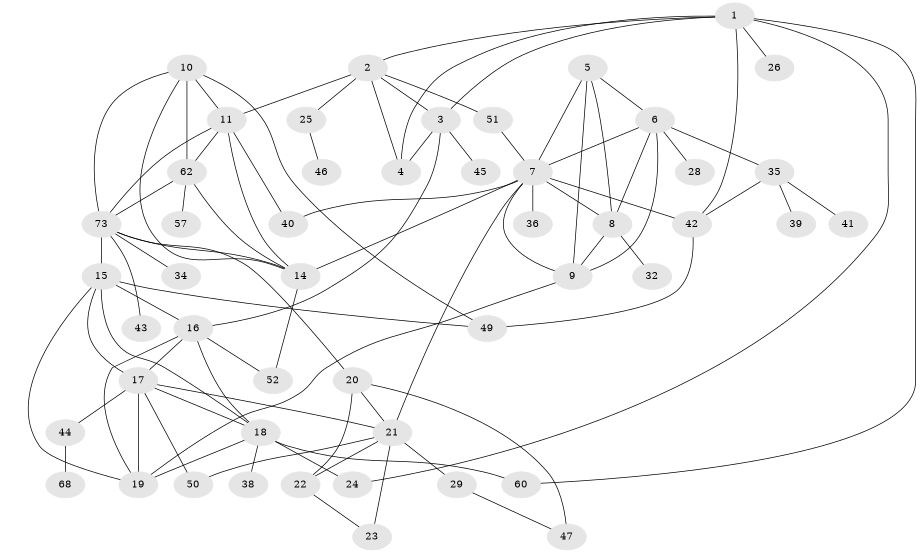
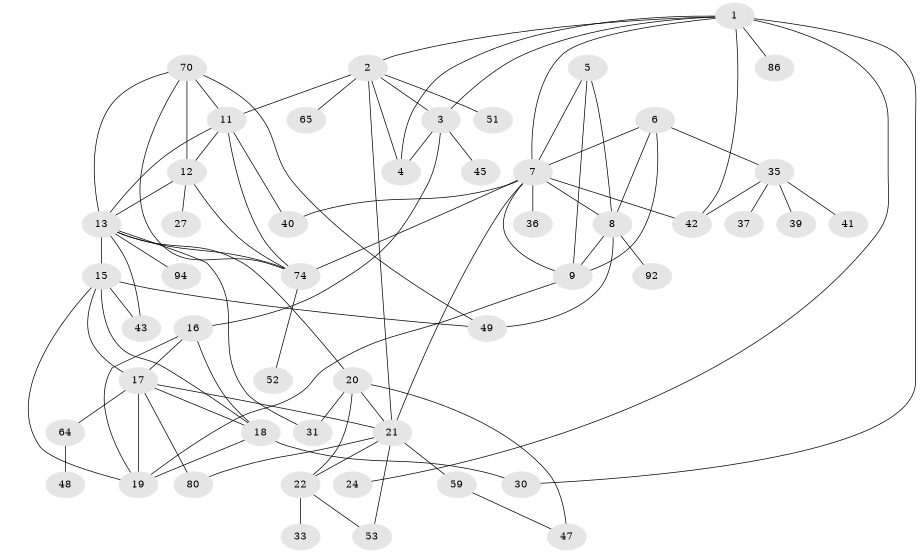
(187, 68) -> (187, 68)
(774, 68) -> (774, 68)
(621, 94) -> none
(306, 120) -> (306, 120)
(513, 146) -> (583, 43)
(187, 172) -> (187, 172)
(322, 172) -> none
(695, 172) -> none
(102, 224) -> (102, 224)
(181, 224) -> (181, 224)
none -> (744, 224)
none -> (378, 234)
(181, 276) -> (181, 276)
(301, 276) -> (301, 276)
(652, 276) -> (652, 276)
(147, 302) -> (121, 302)
(622, 311) -> (581, 304)
(233, 355) -> none
(65, 433) -> (65, 433)
none -> (313, 433)
(307, 459) -> none
(65, 485) -> (65, 485)
(193, 485) -> (193, 485)
(248, 485) -> none
(457, 485) -> (457, 485)
(521, 485) -> (521, 485)
none -> (301, 537)
(372, 537) -> (372, 537)
